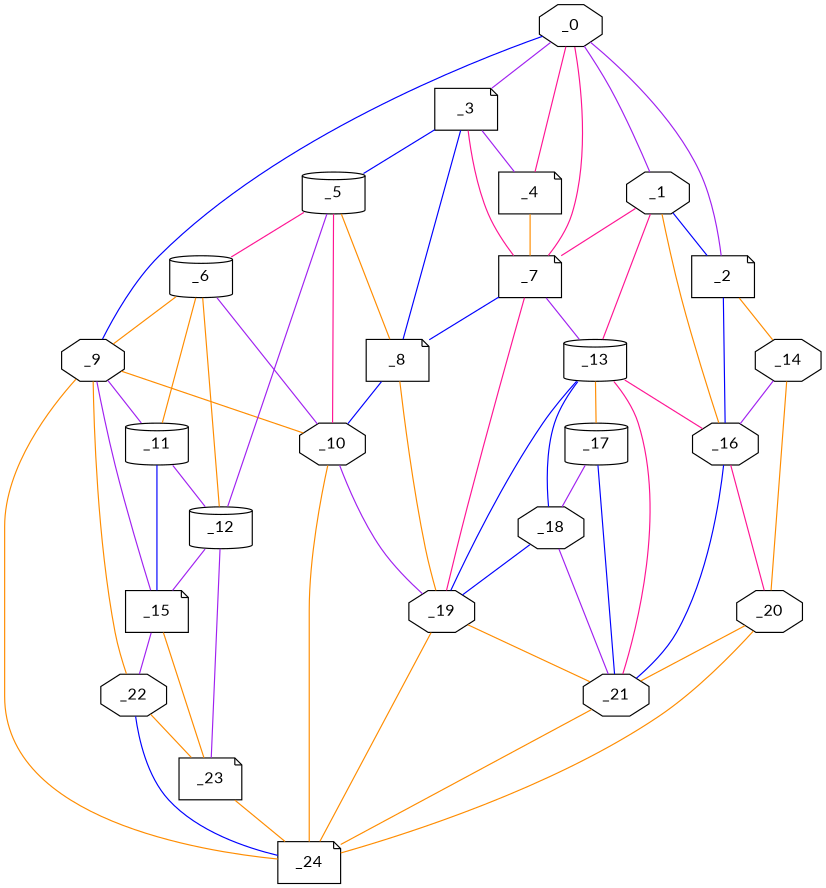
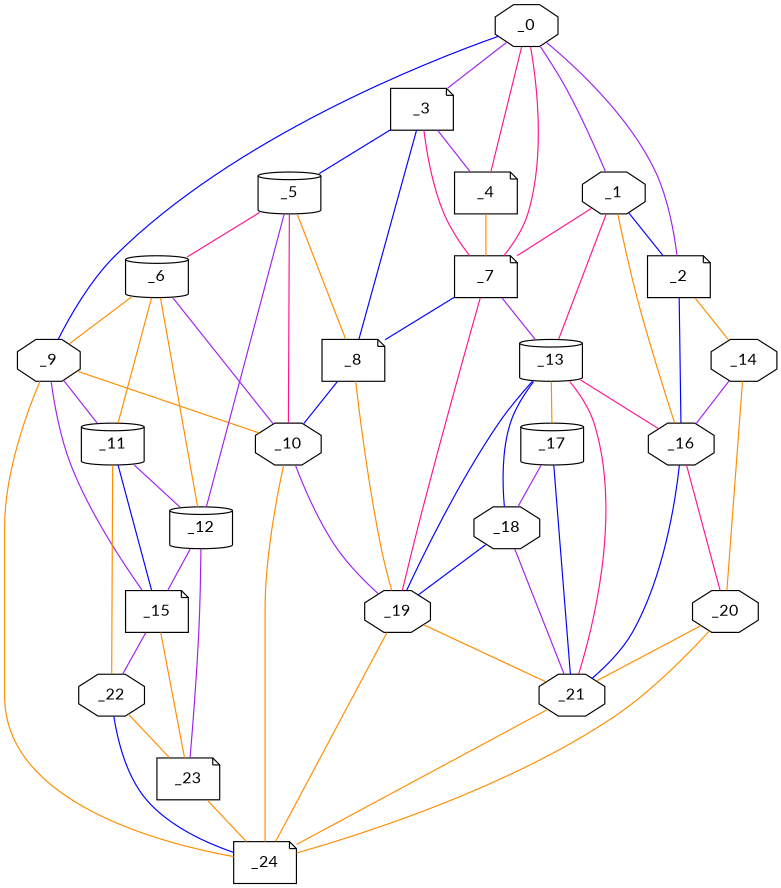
(101, 529) -> (112, 570)
